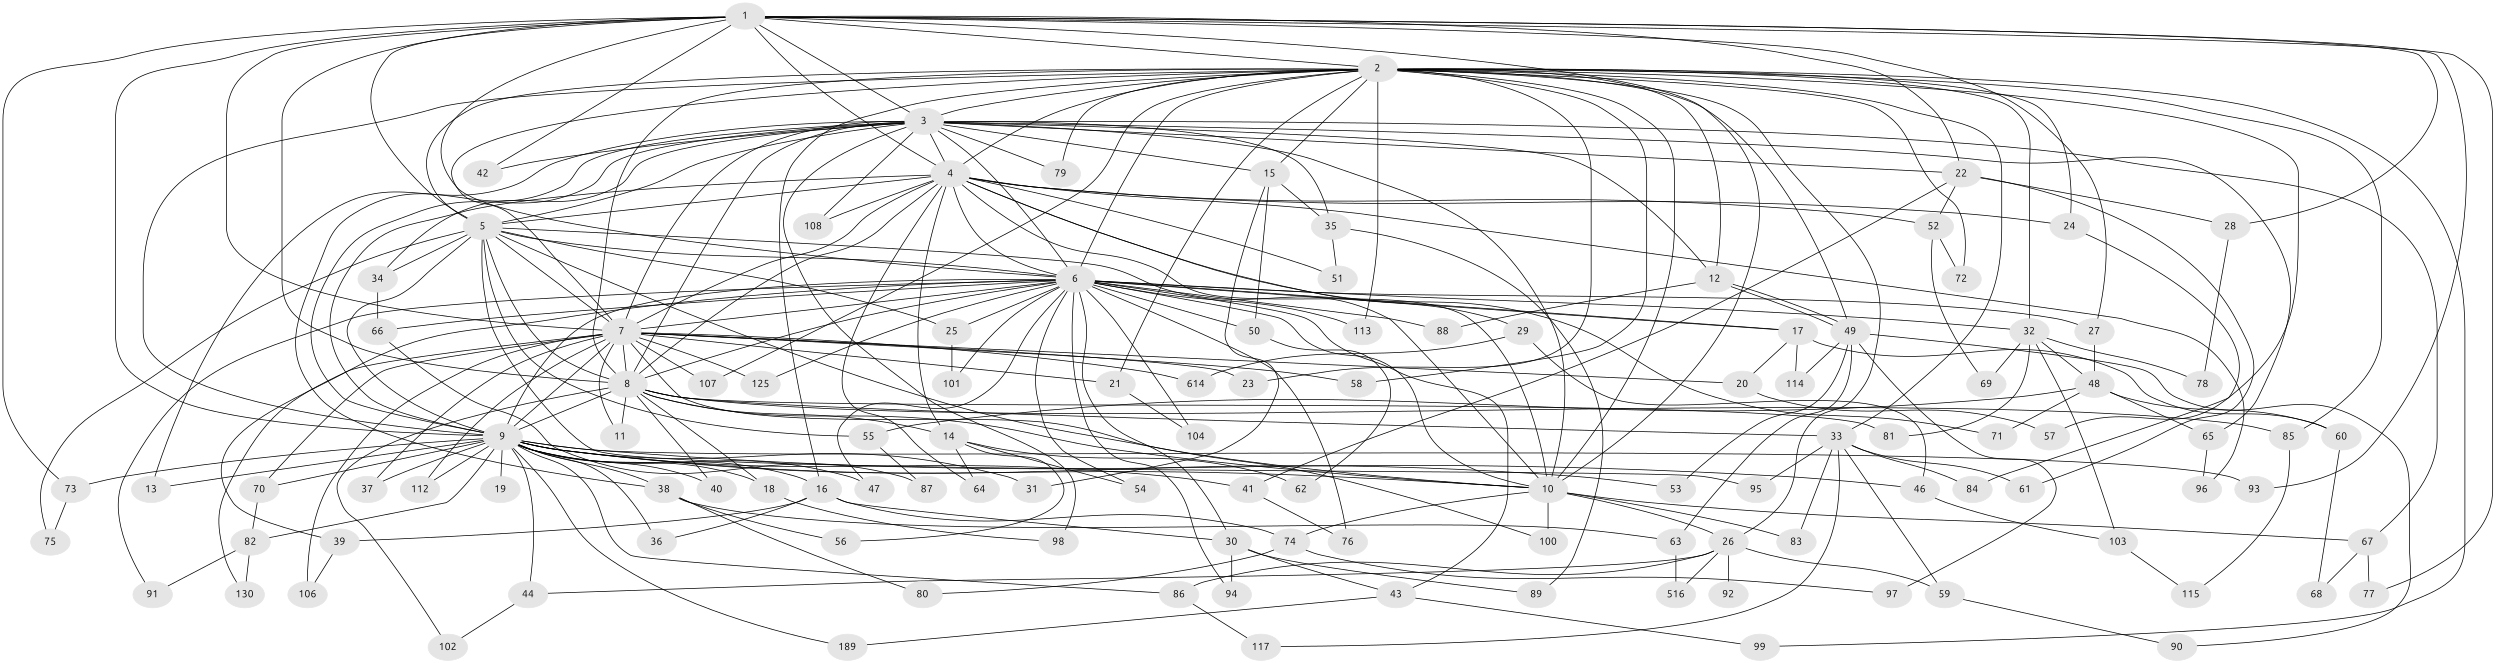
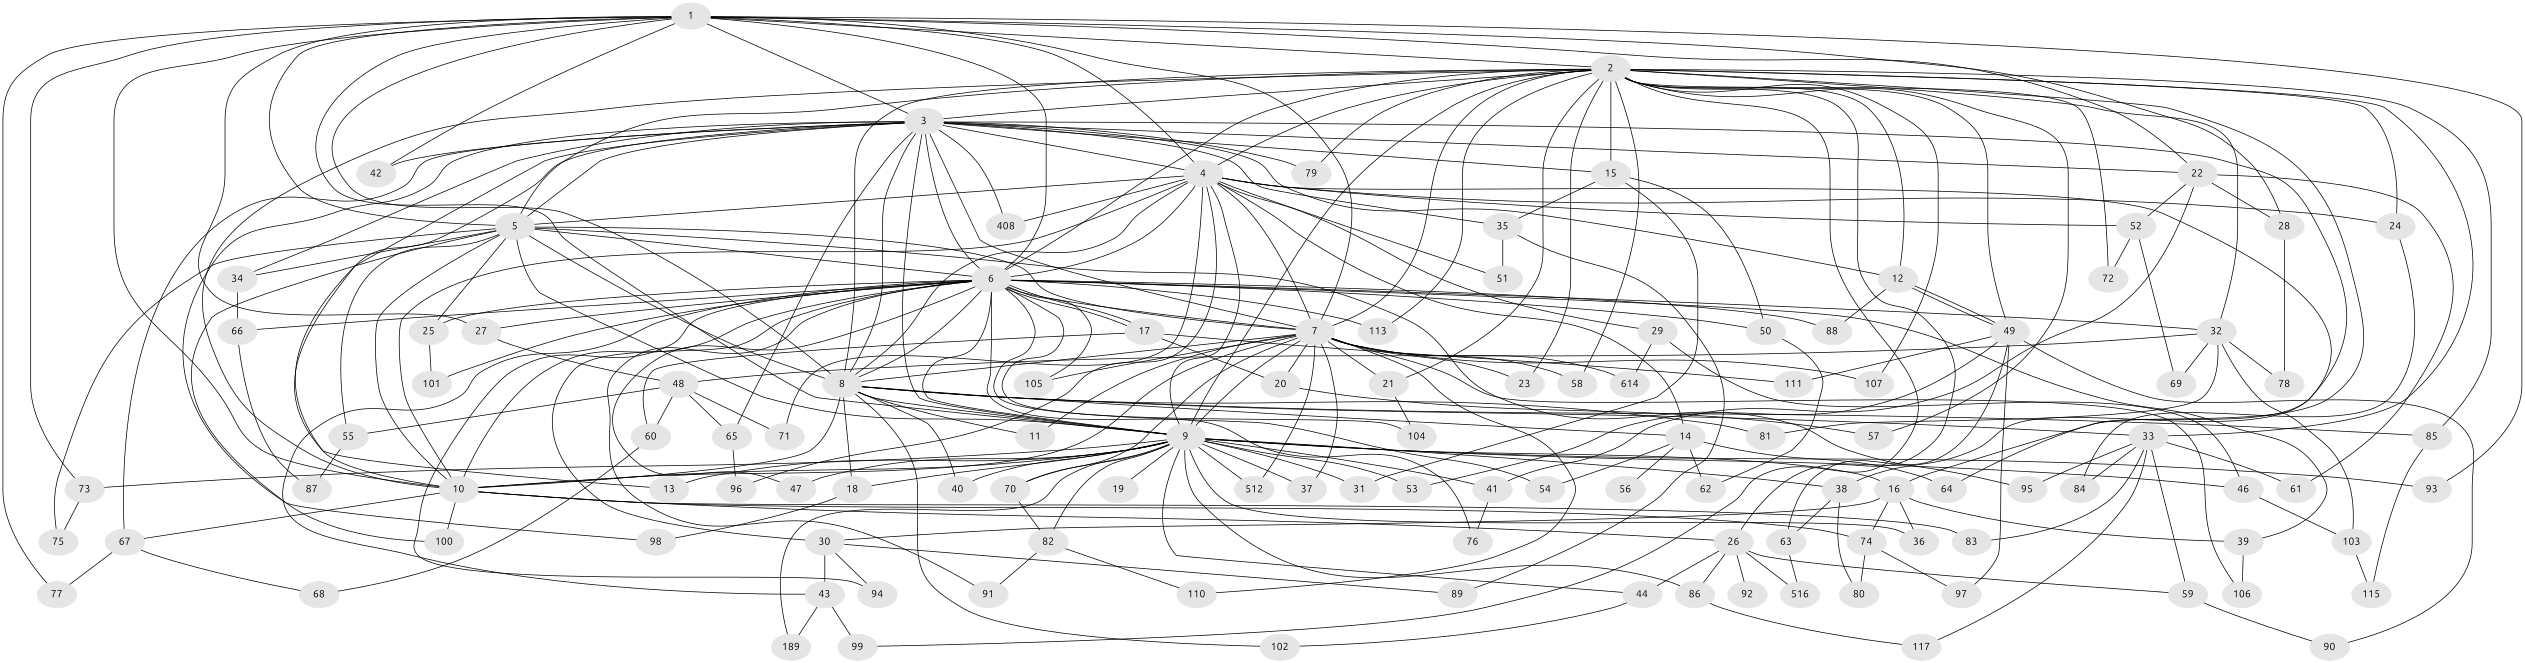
(813, 226) -> (1006, 226)
(761, 384) -> (1034, 384)
(1795, 384) -> (1794, 384)
(420, 489) -> (1254, 489)
(754, 522) -> none
(245, 595) -> (1197, 595)
